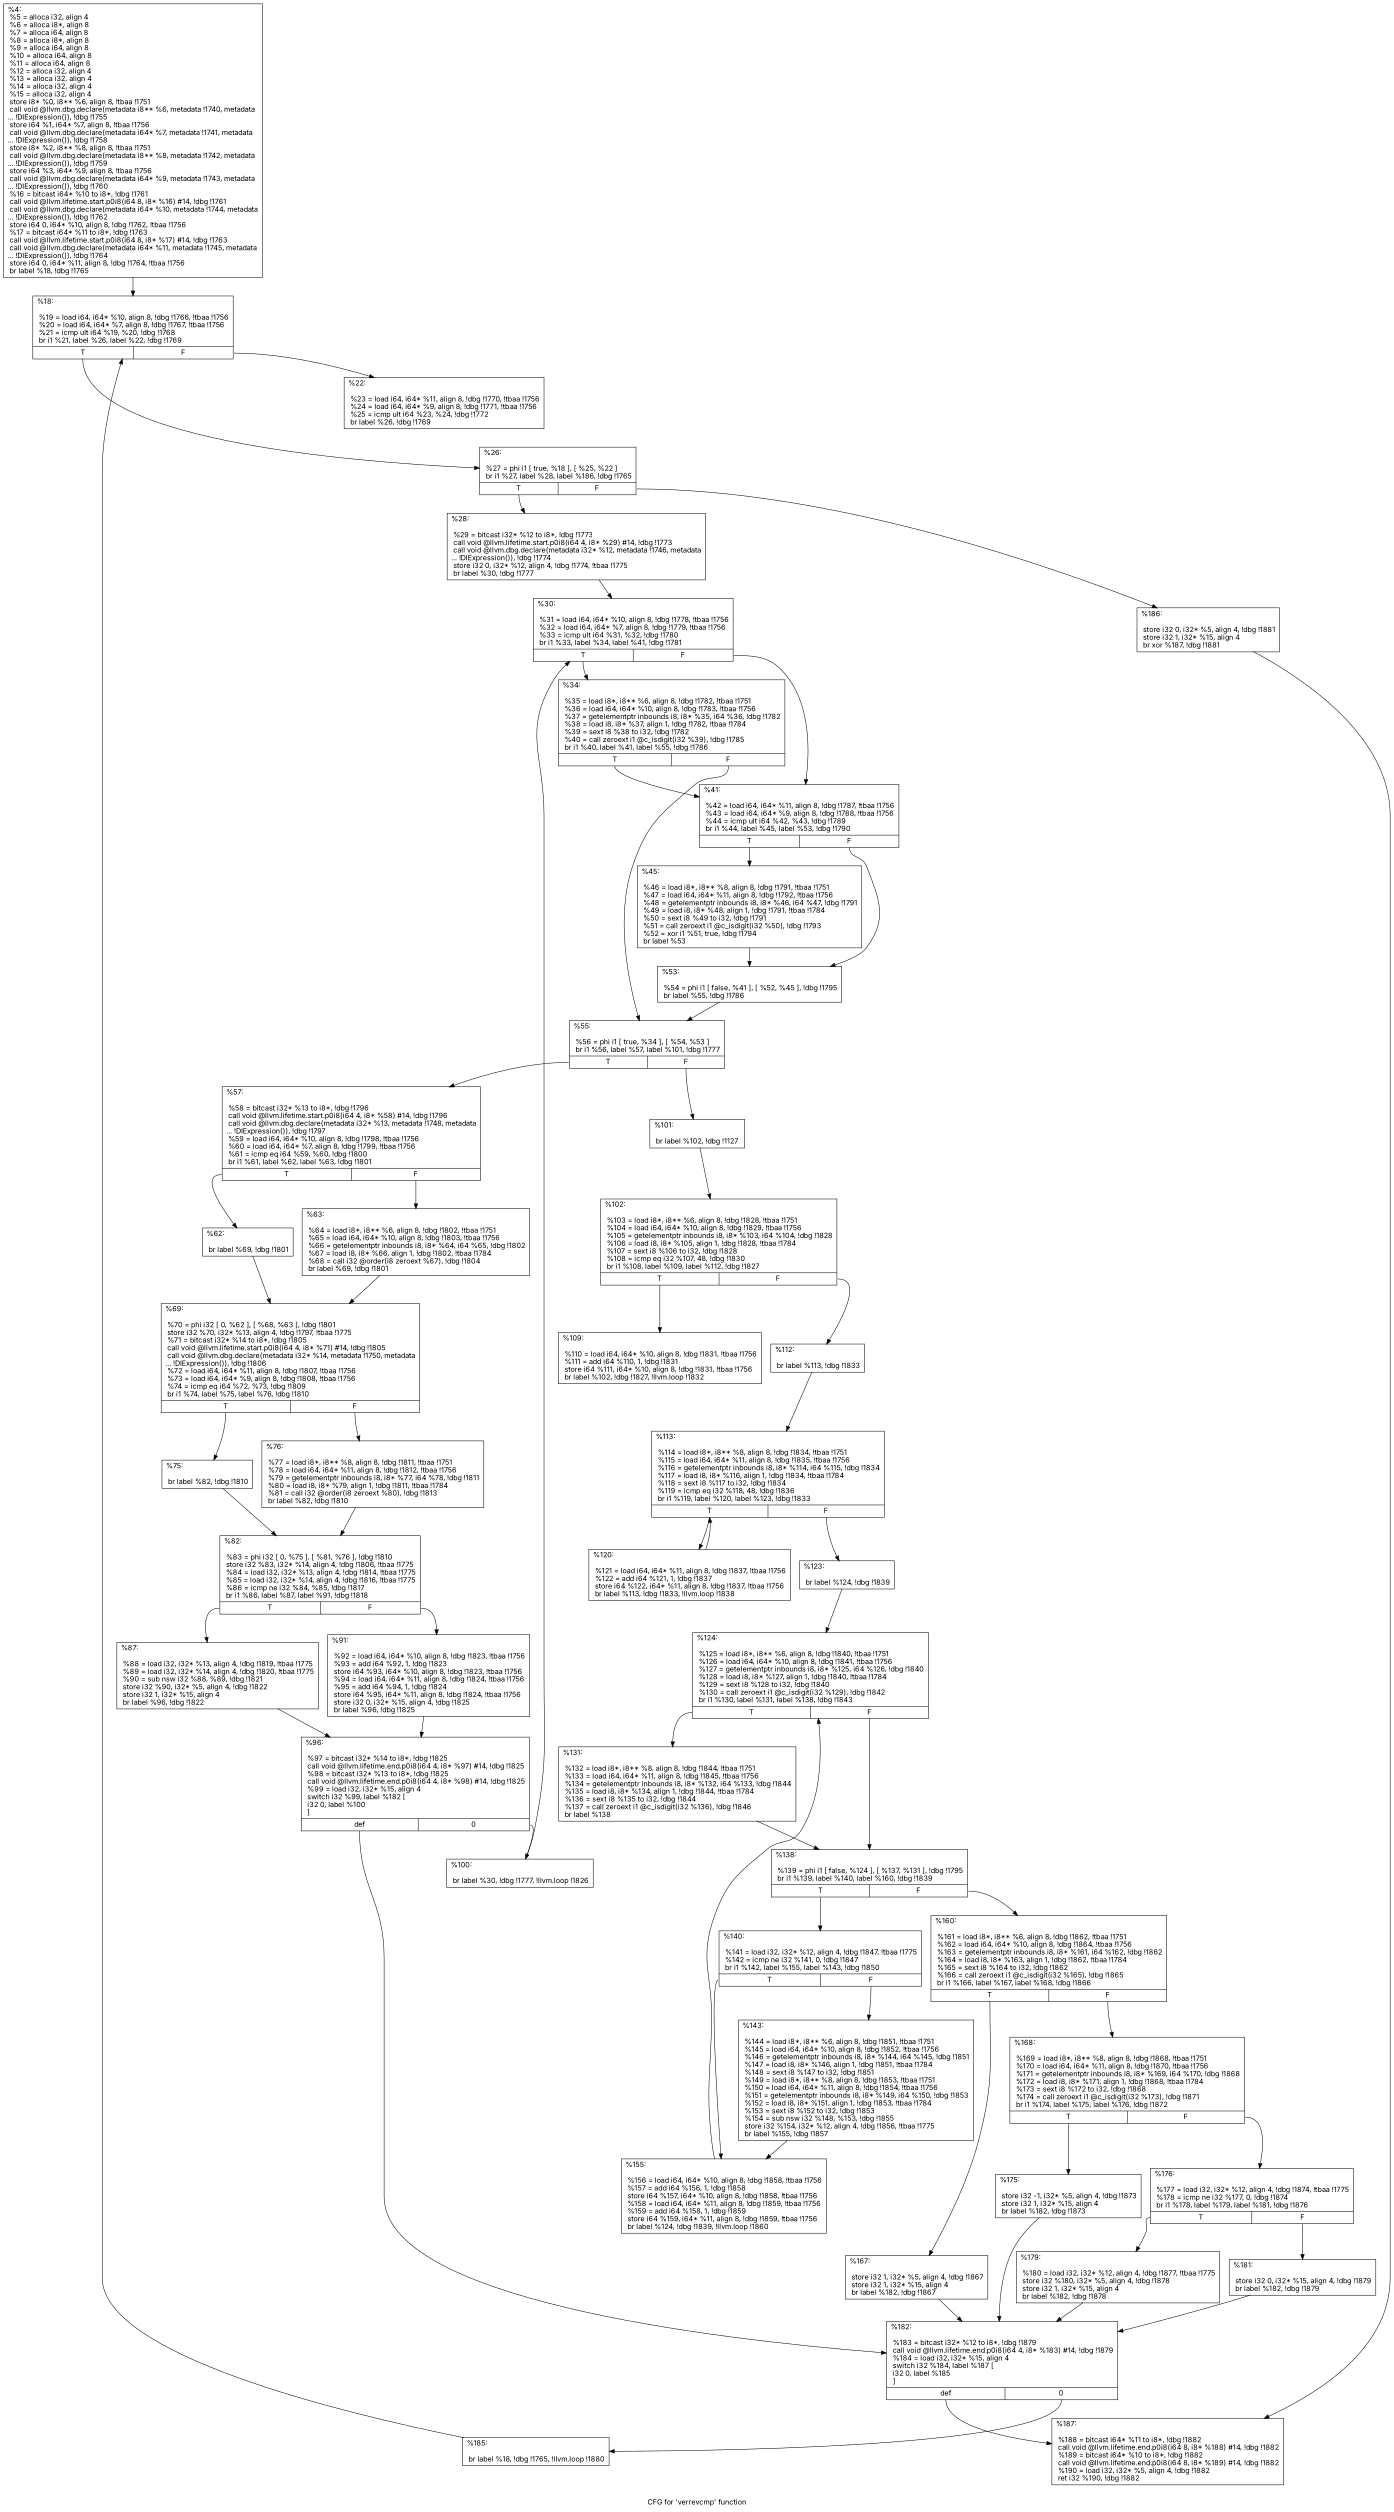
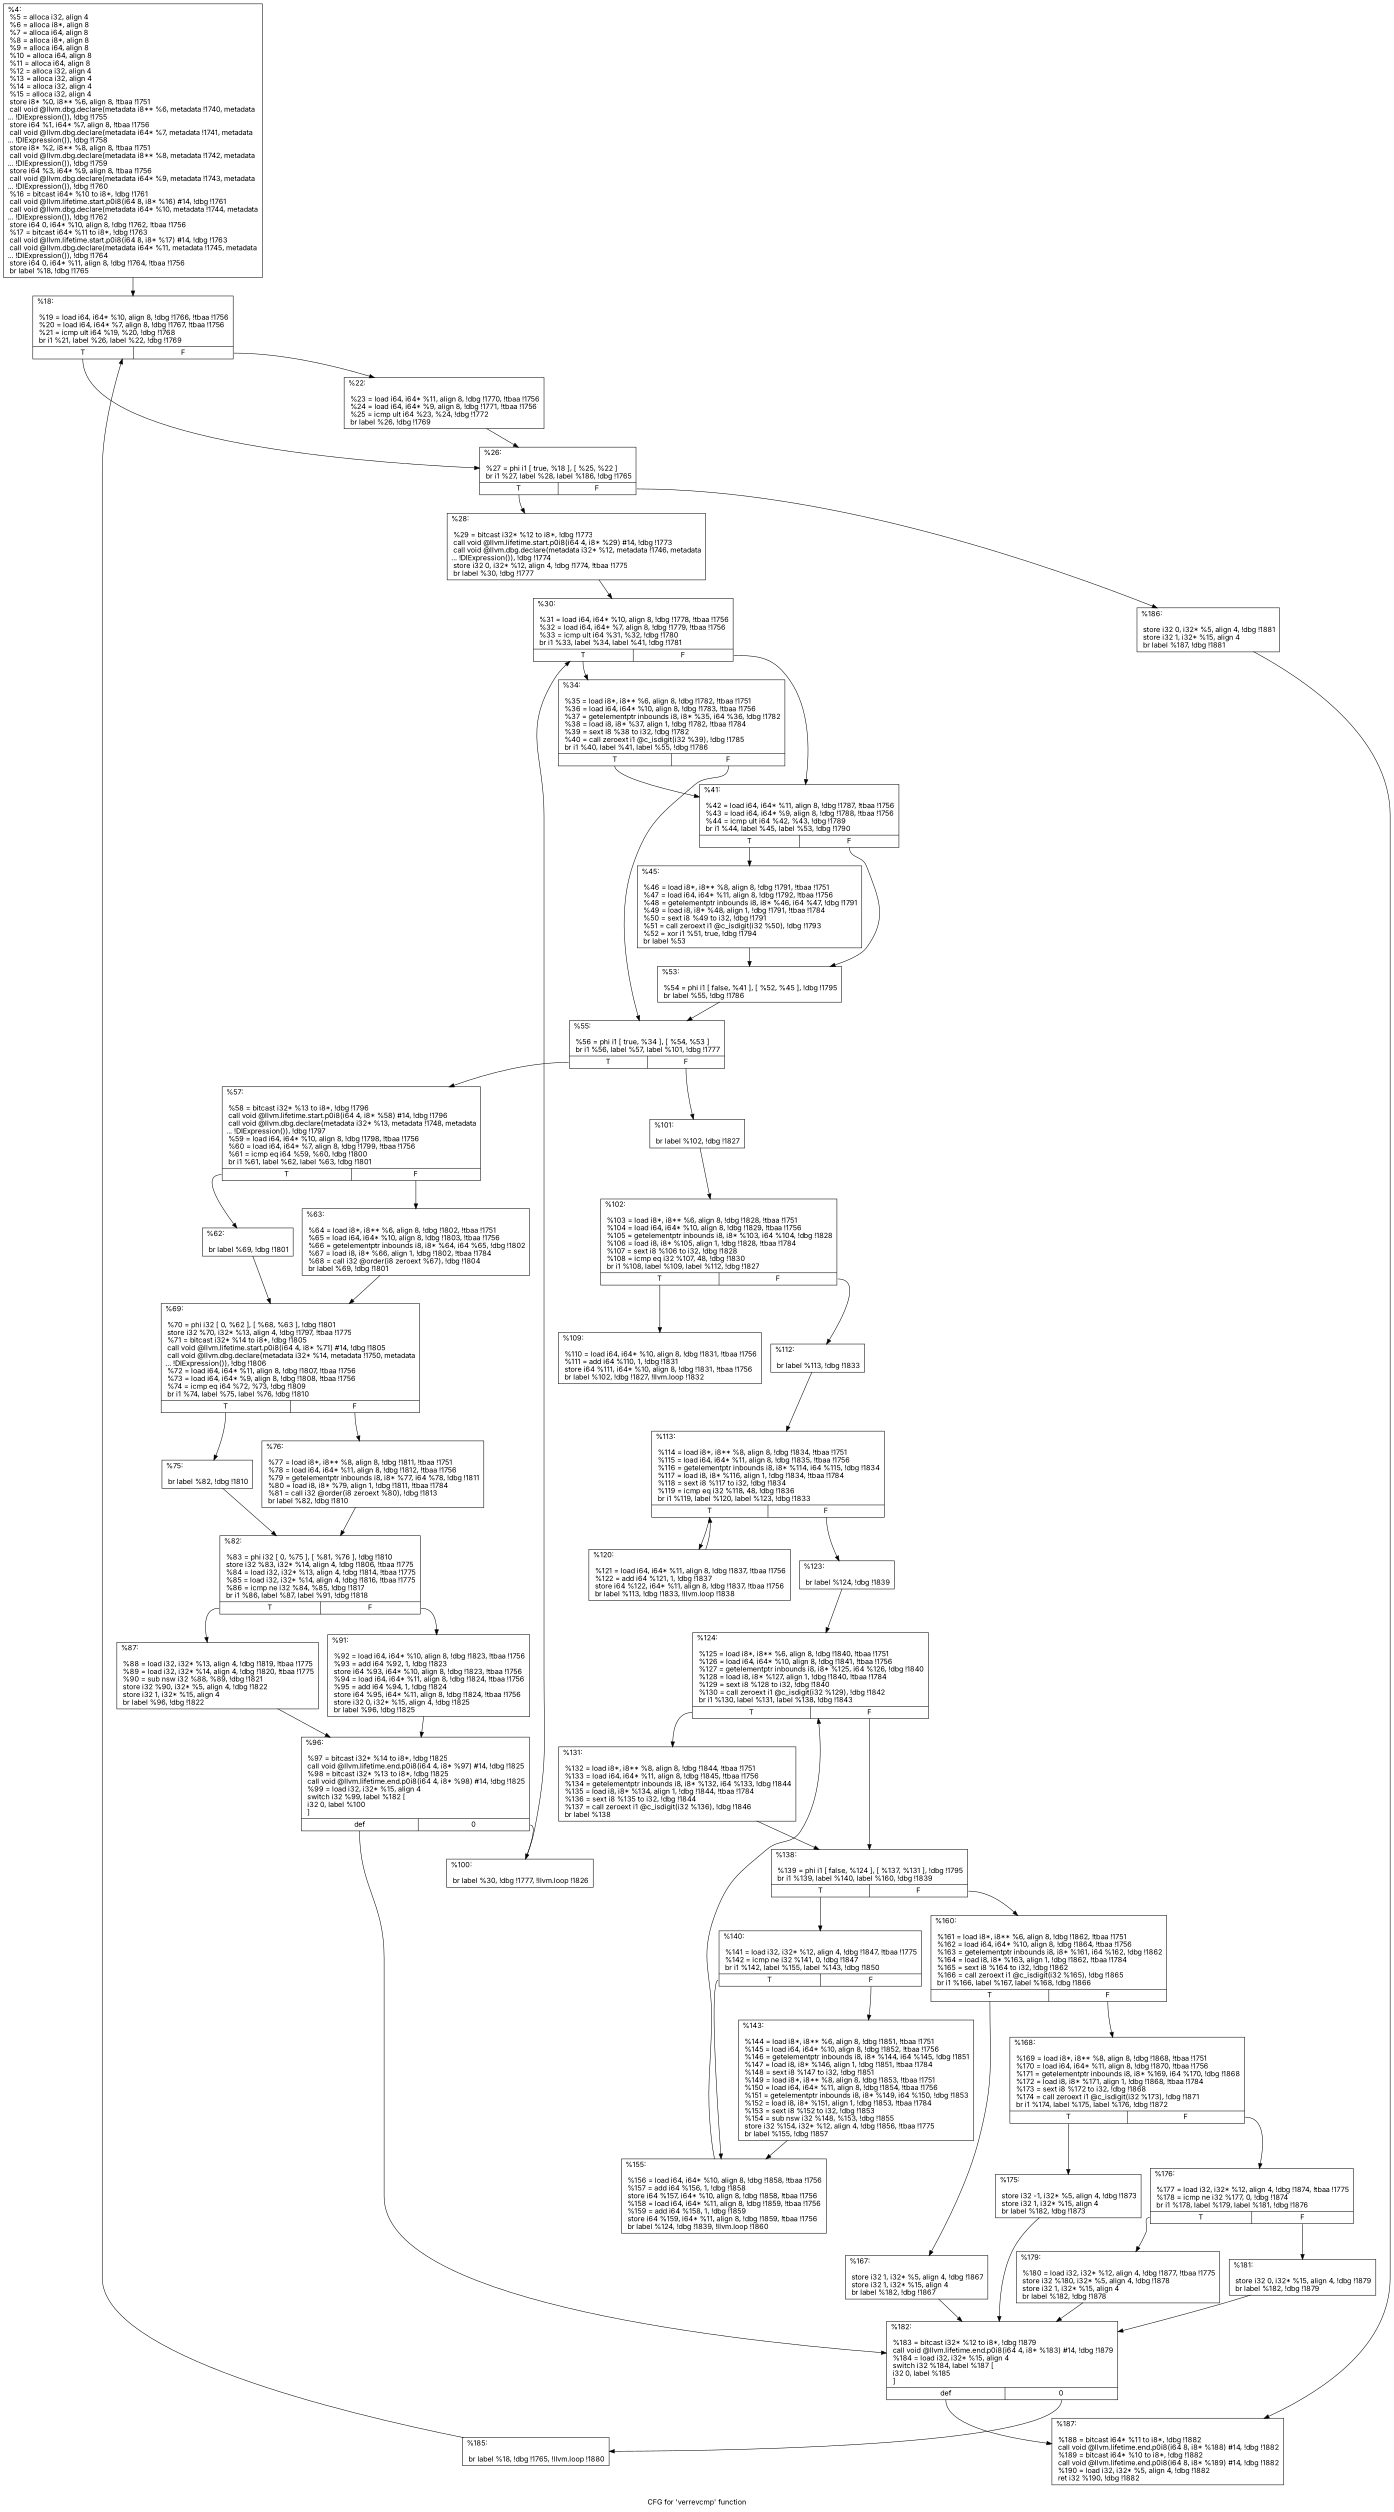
none -> (500, 437)
(1181, 645) -> (1183, 645)
(696, 1141) -> (697, 1141)
